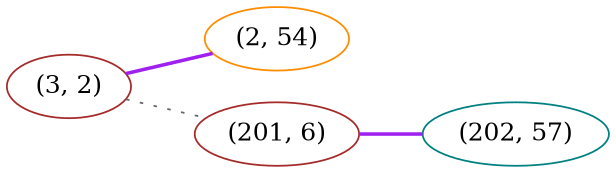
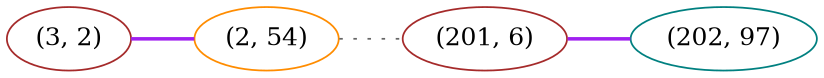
(166, 109) -> (371, 39)
(516, 134) -> (724, 39)
